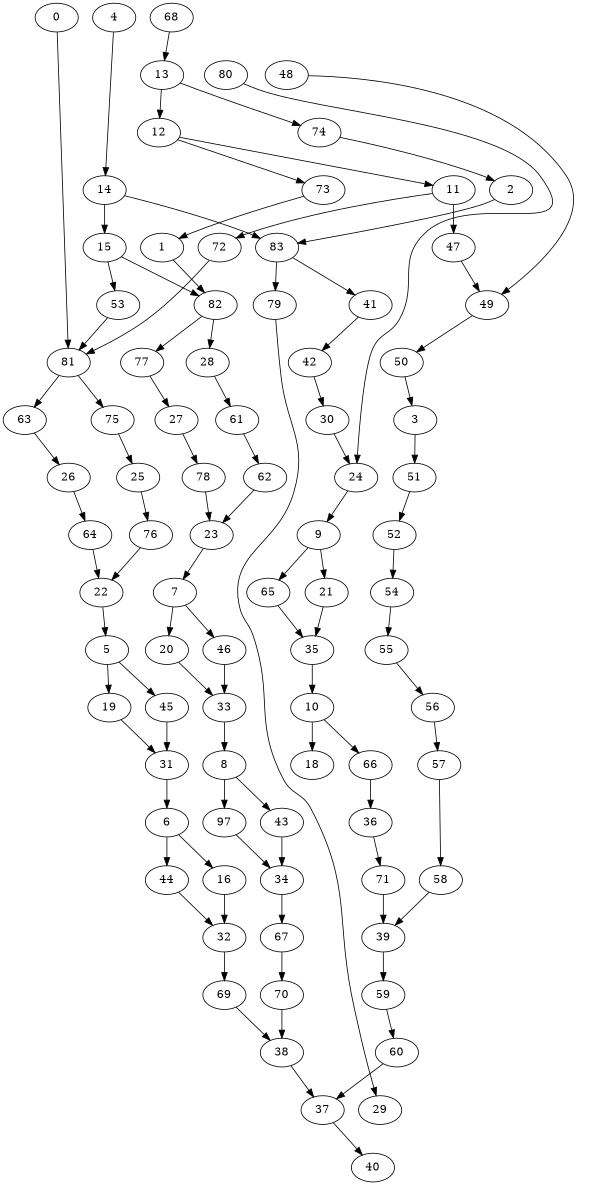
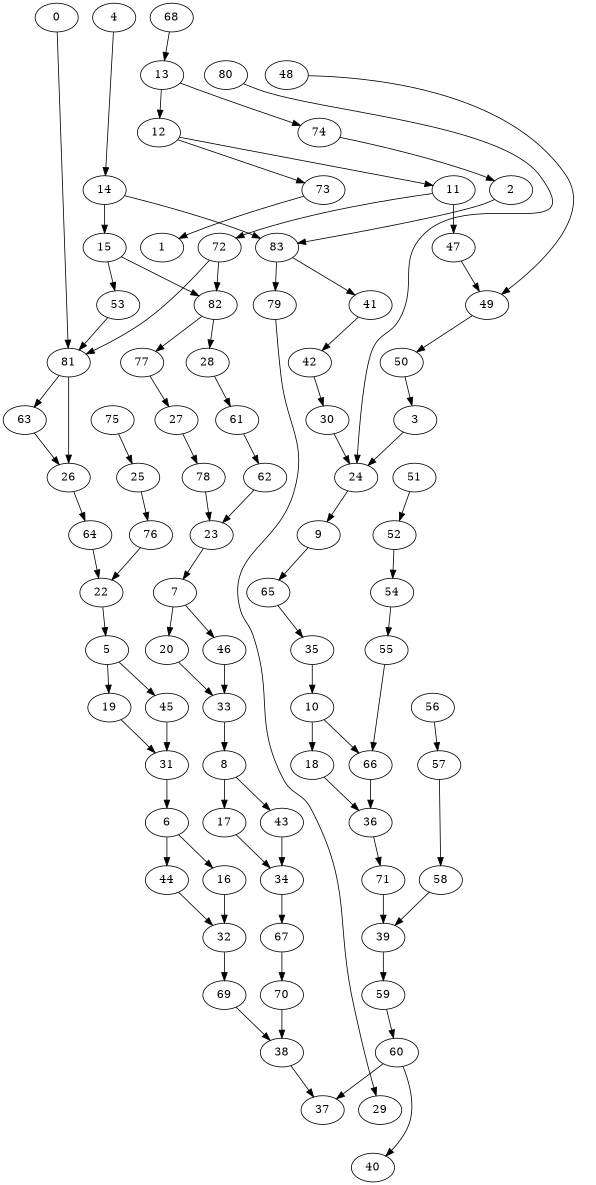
(186, 273) -> (218, 272)
(88, 388) -> (69, 416)
(415, 445) -> (389, 446)
(327, 593) -> none
(407, 676) -> (379, 703)
none -> (339, 791)
(224, 823) -> (224, 823)
(345, 1136) -> (412, 1111)
